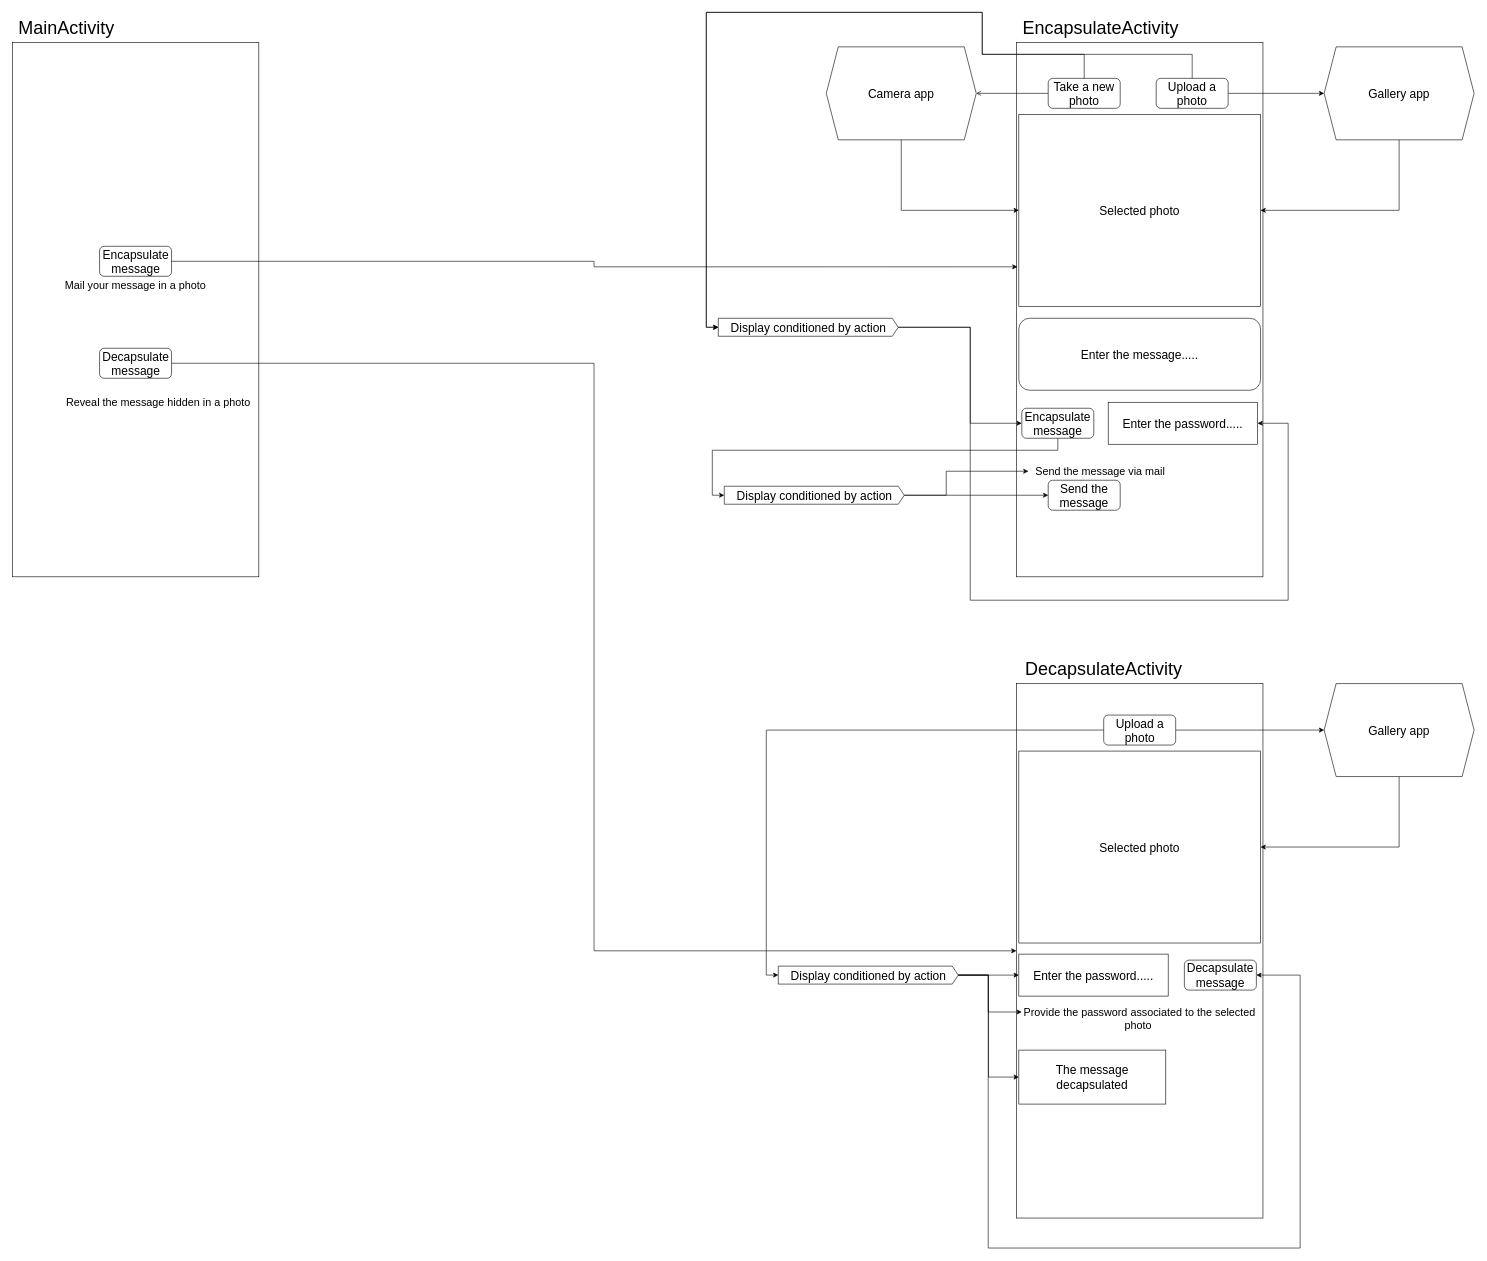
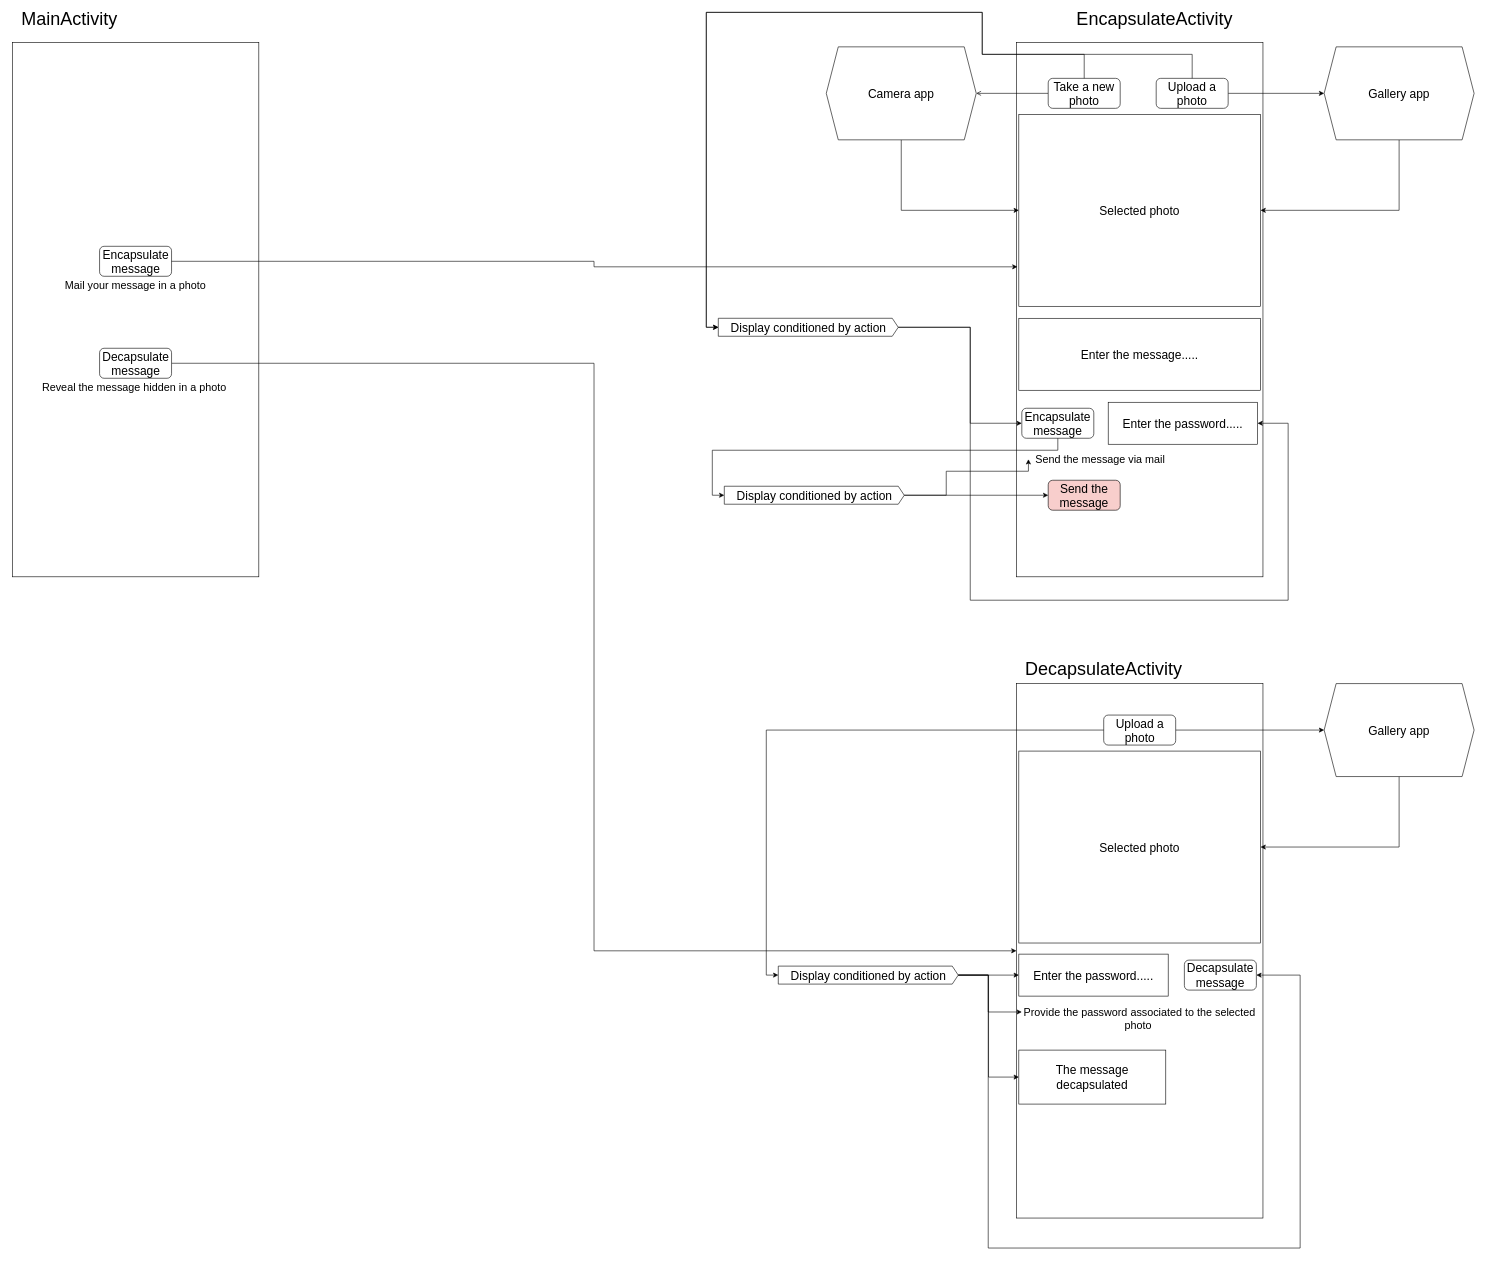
(66, 27) -> (69, 18)
(1101, 27) -> (1155, 18)
(1140, 354) -> (1140, 354)
(160, 402) -> (136, 387)
(1101, 471) -> (1101, 459)
(1085, 495) -> (1085, 495)
